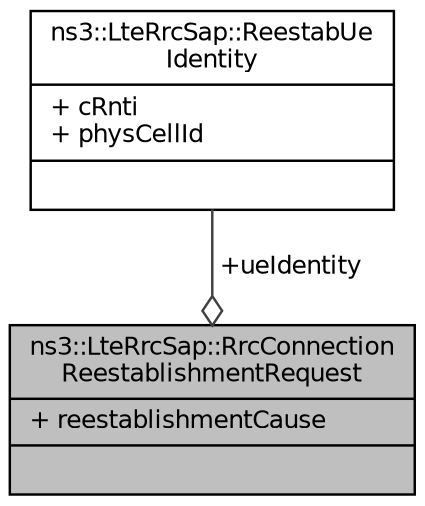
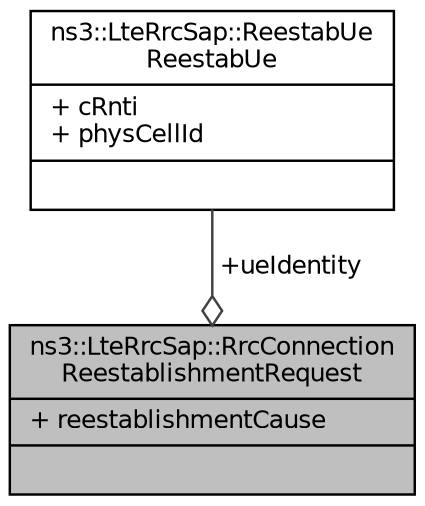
(212, 60) -> (212, 60)
